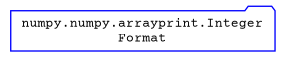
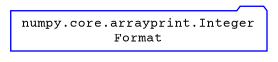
(143, 31) -> (139, 31)
